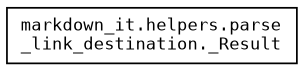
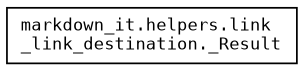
(152, 36) -> (152, 36)
